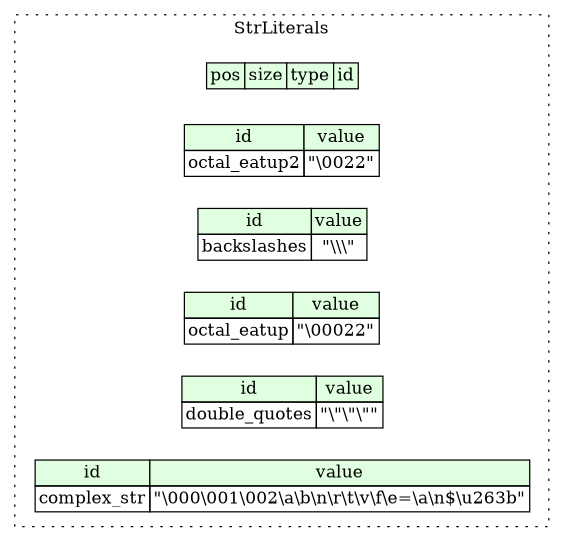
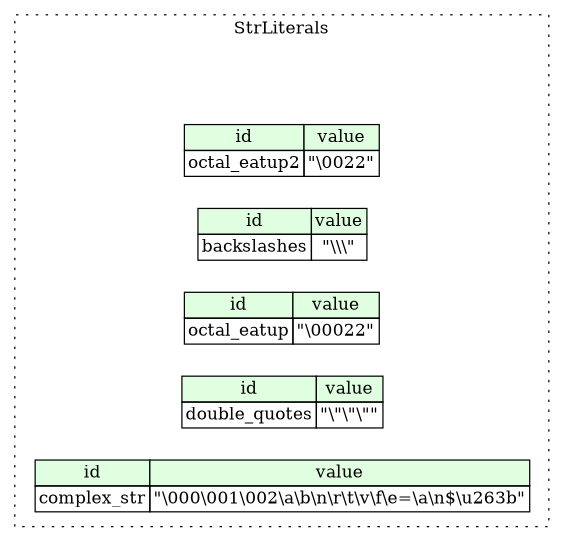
(282, 75) -> none
